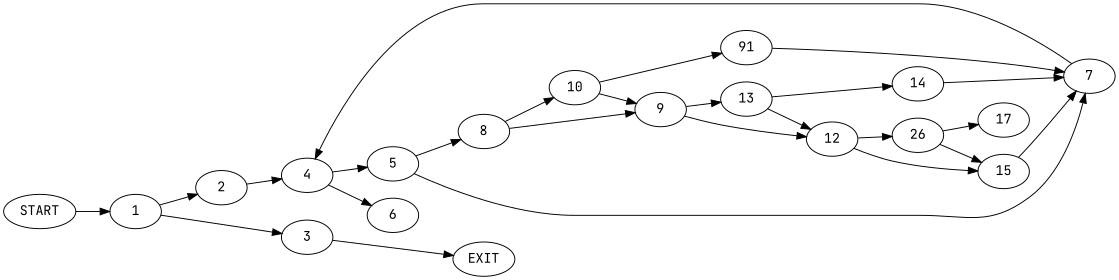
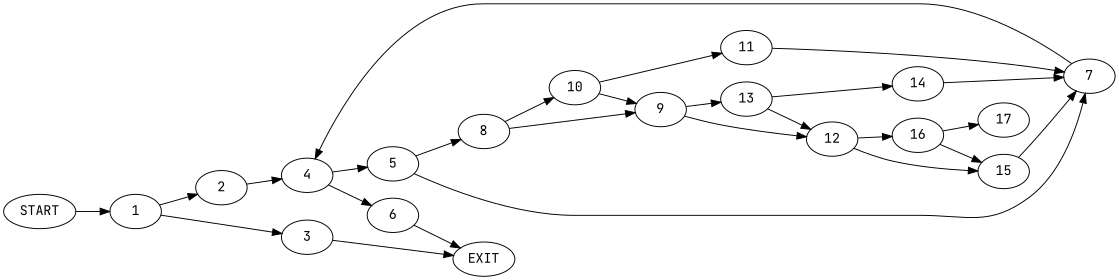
(746, 48) -> (746, 48)
(918, 135) -> (918, 135)
none -> (433, 234)
